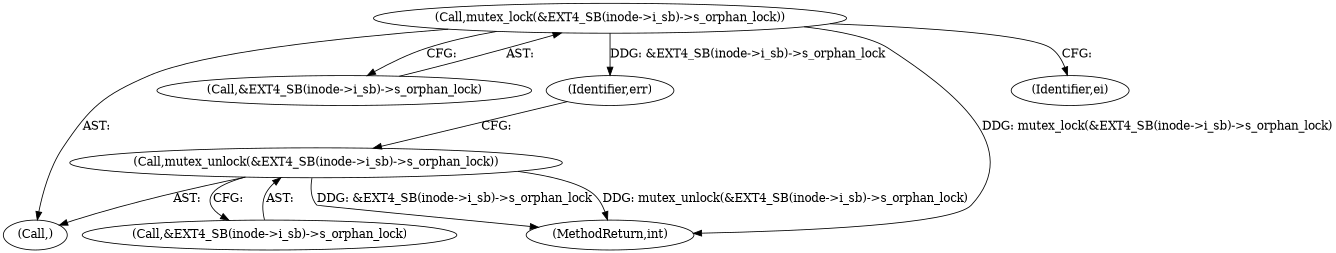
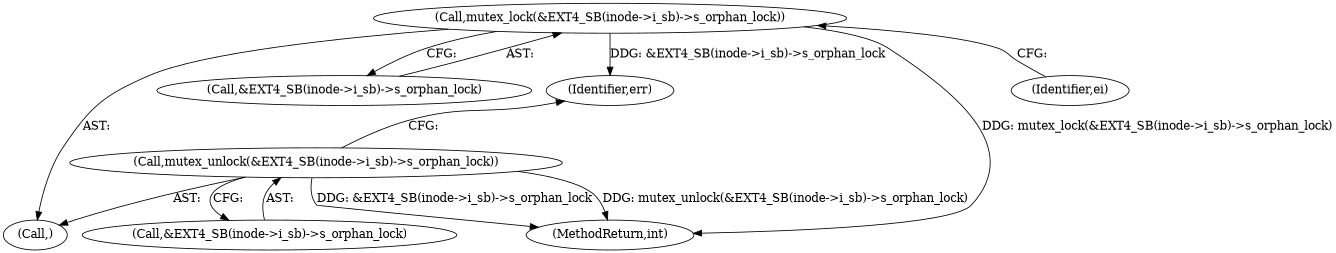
(953, 31) -> (940, 36)
(474, 124) -> (446, 113)
